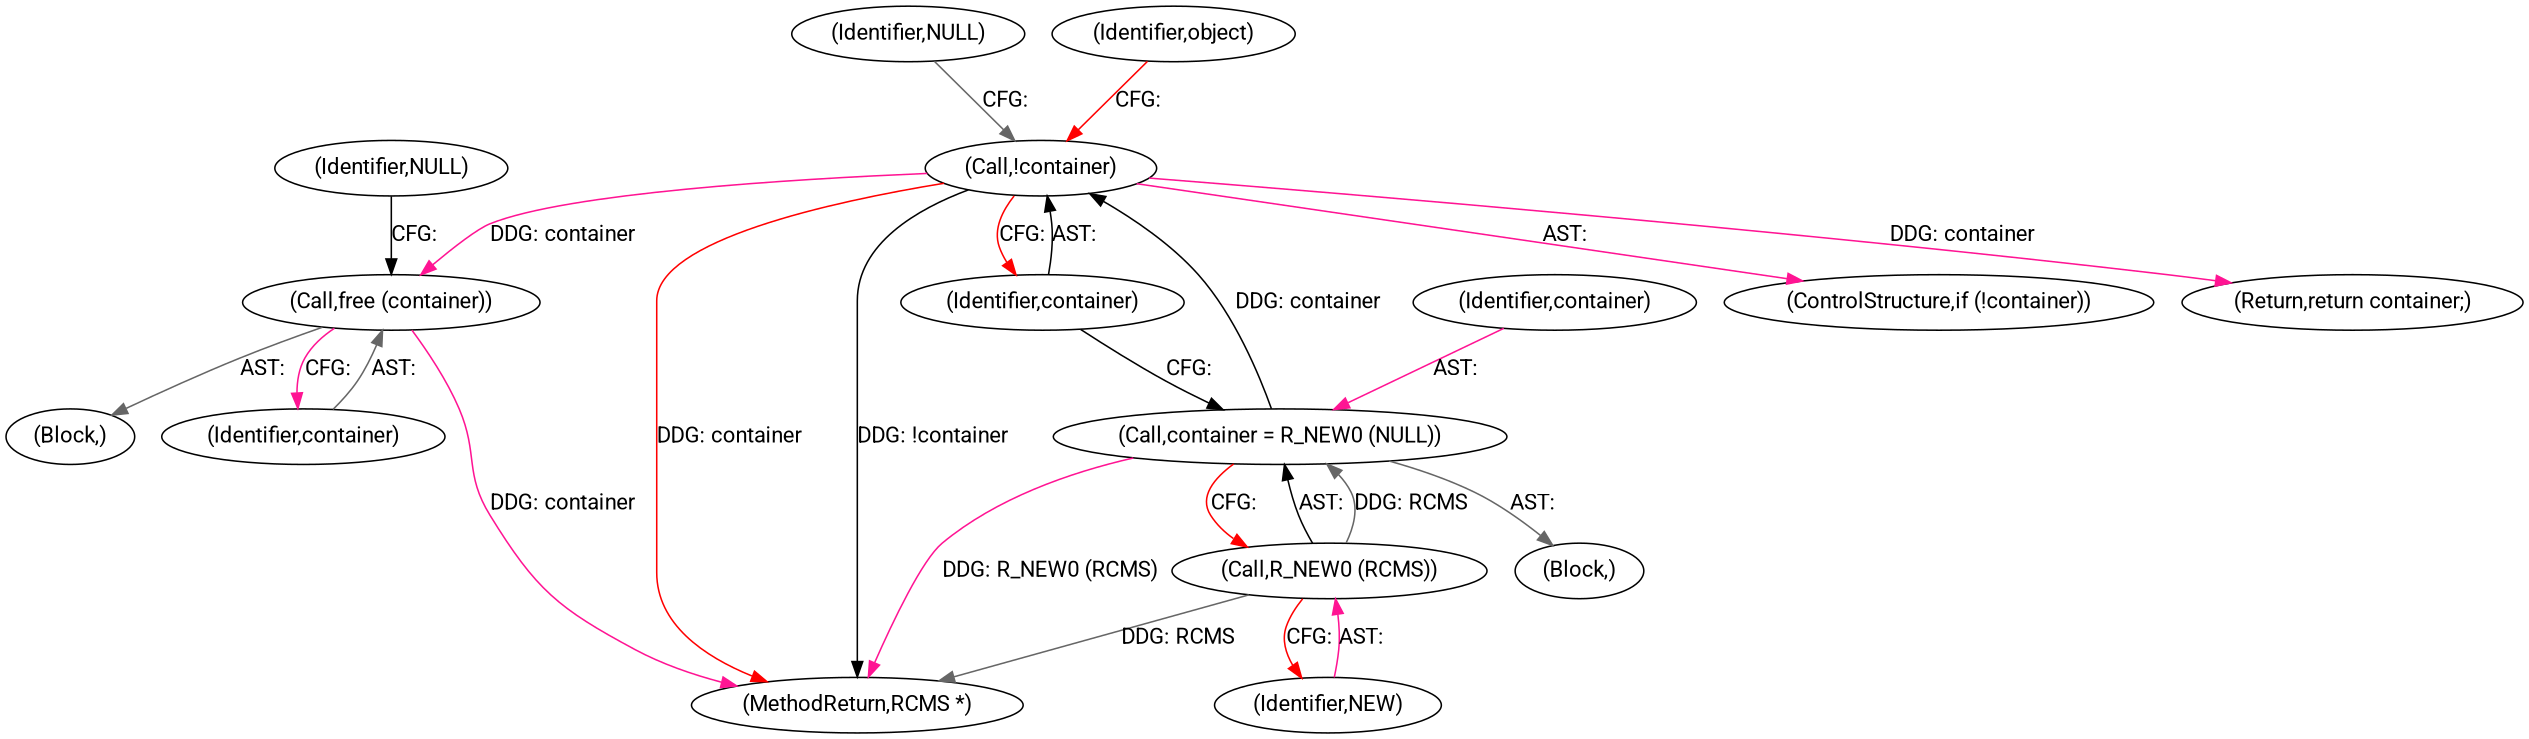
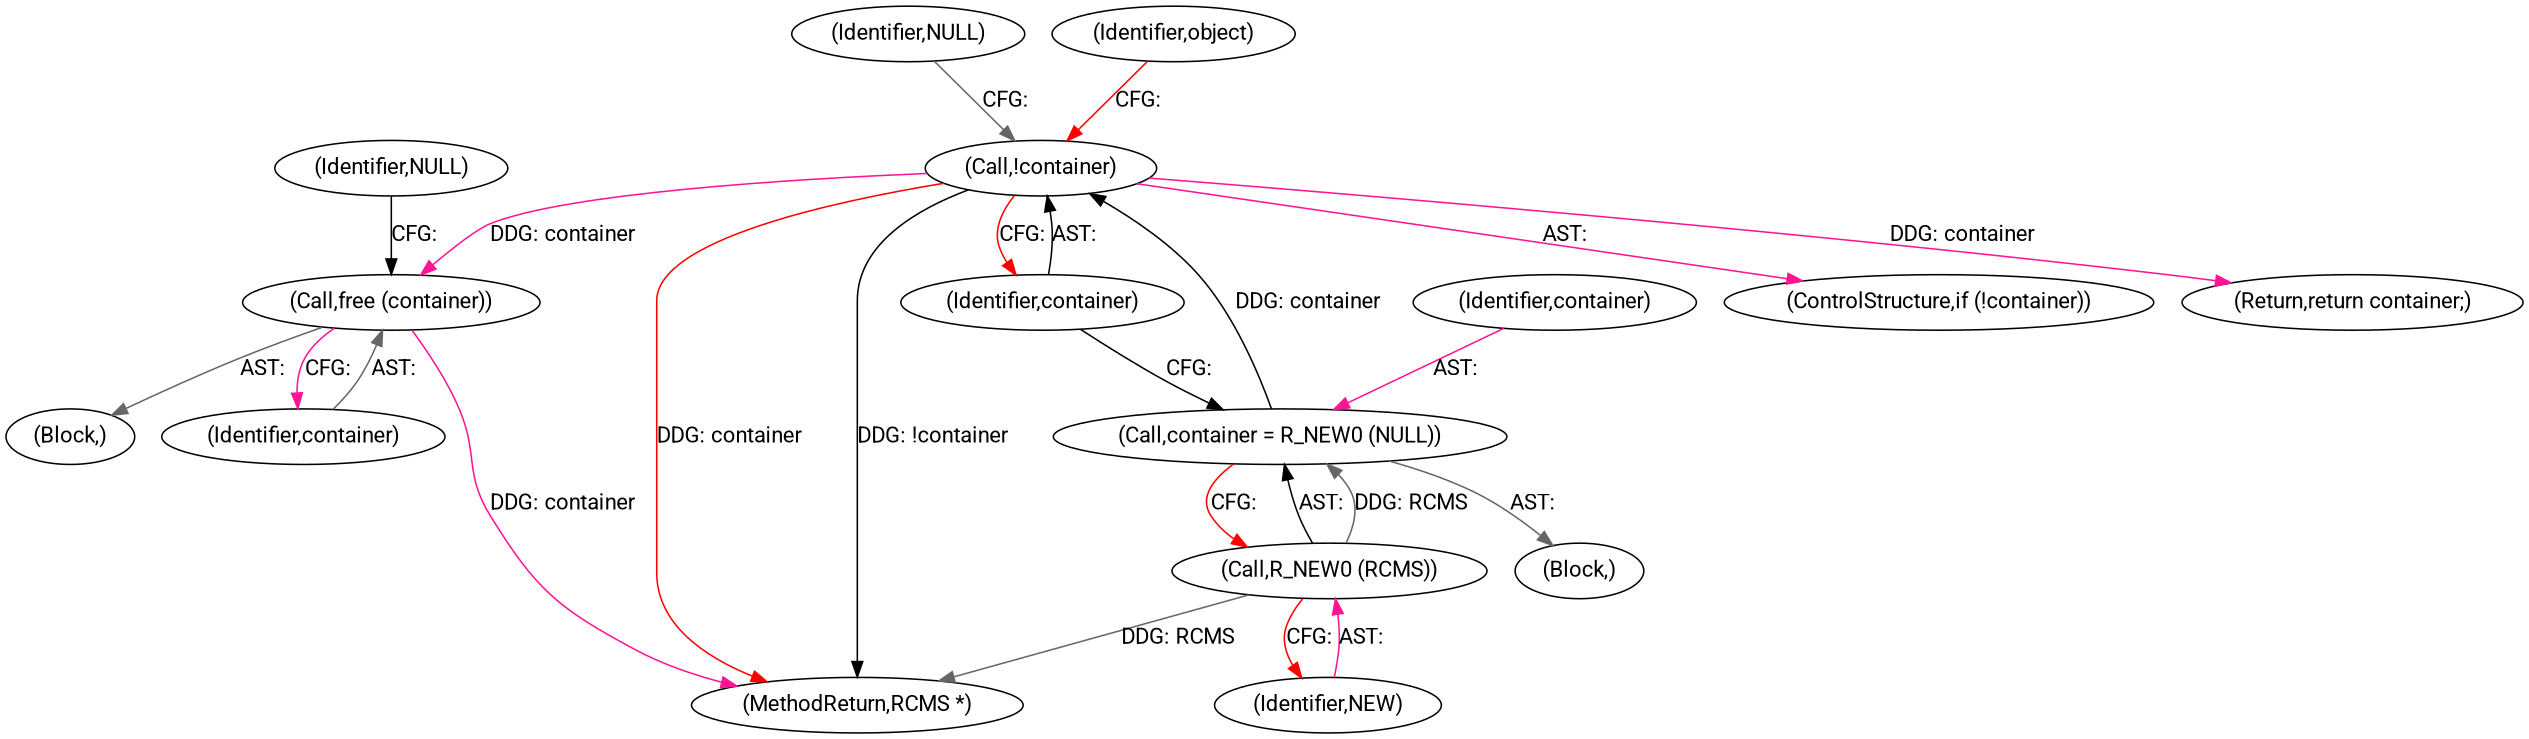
(972, 522) -> none
